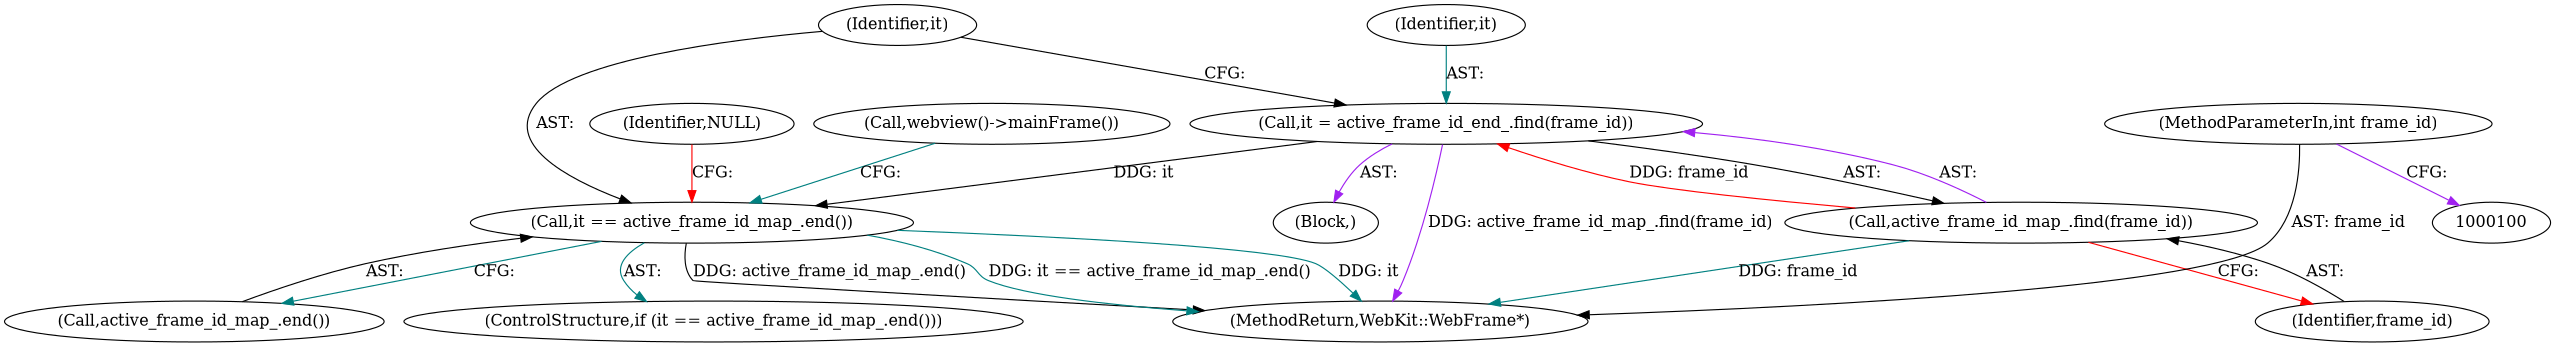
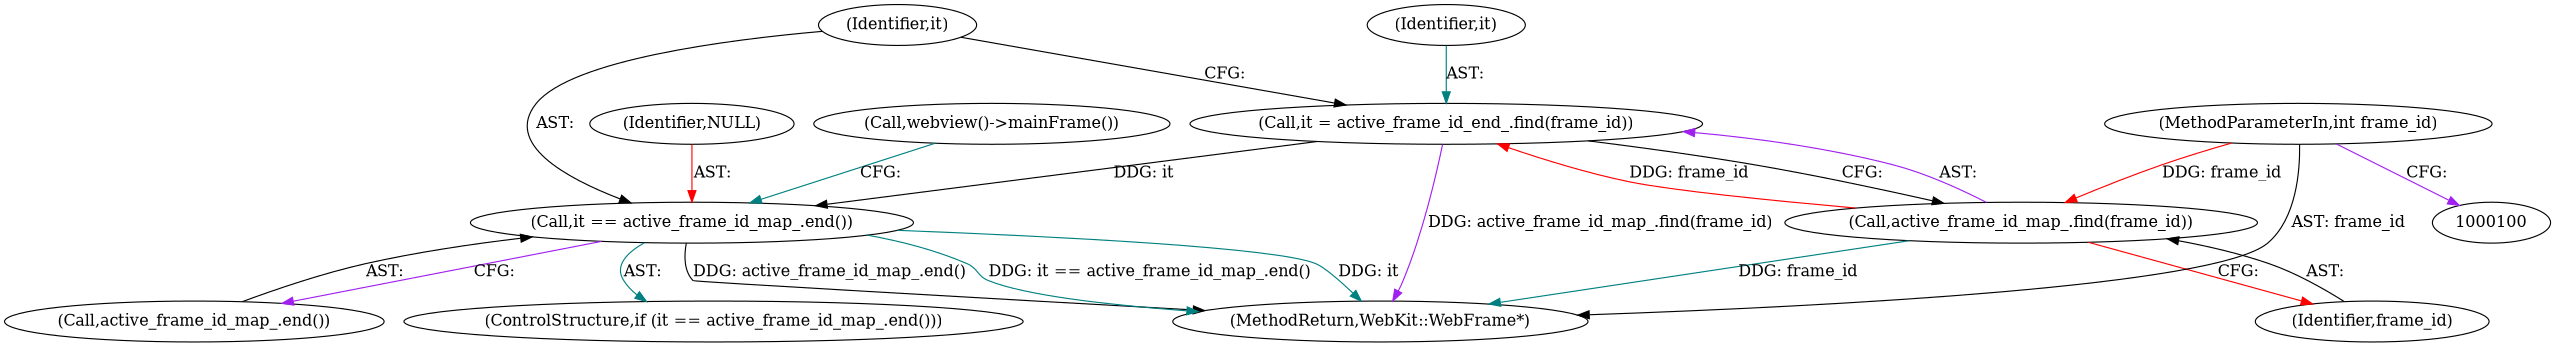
none -> (2153, 168)
(715, 173) -> (715, 173)
(1865, 173) -> (1865, 173)
(1326, 223) -> none
(447, 271) -> (447, 271)
